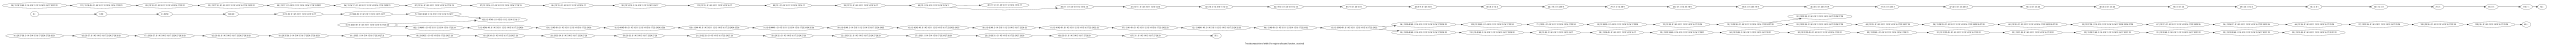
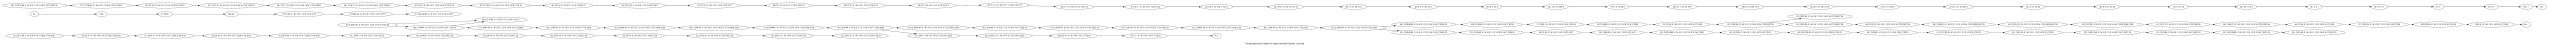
(1003, 10) -> (1041, 6)
(467, 17) -> (467, 24)
(897, 36) -> (898, 32)
